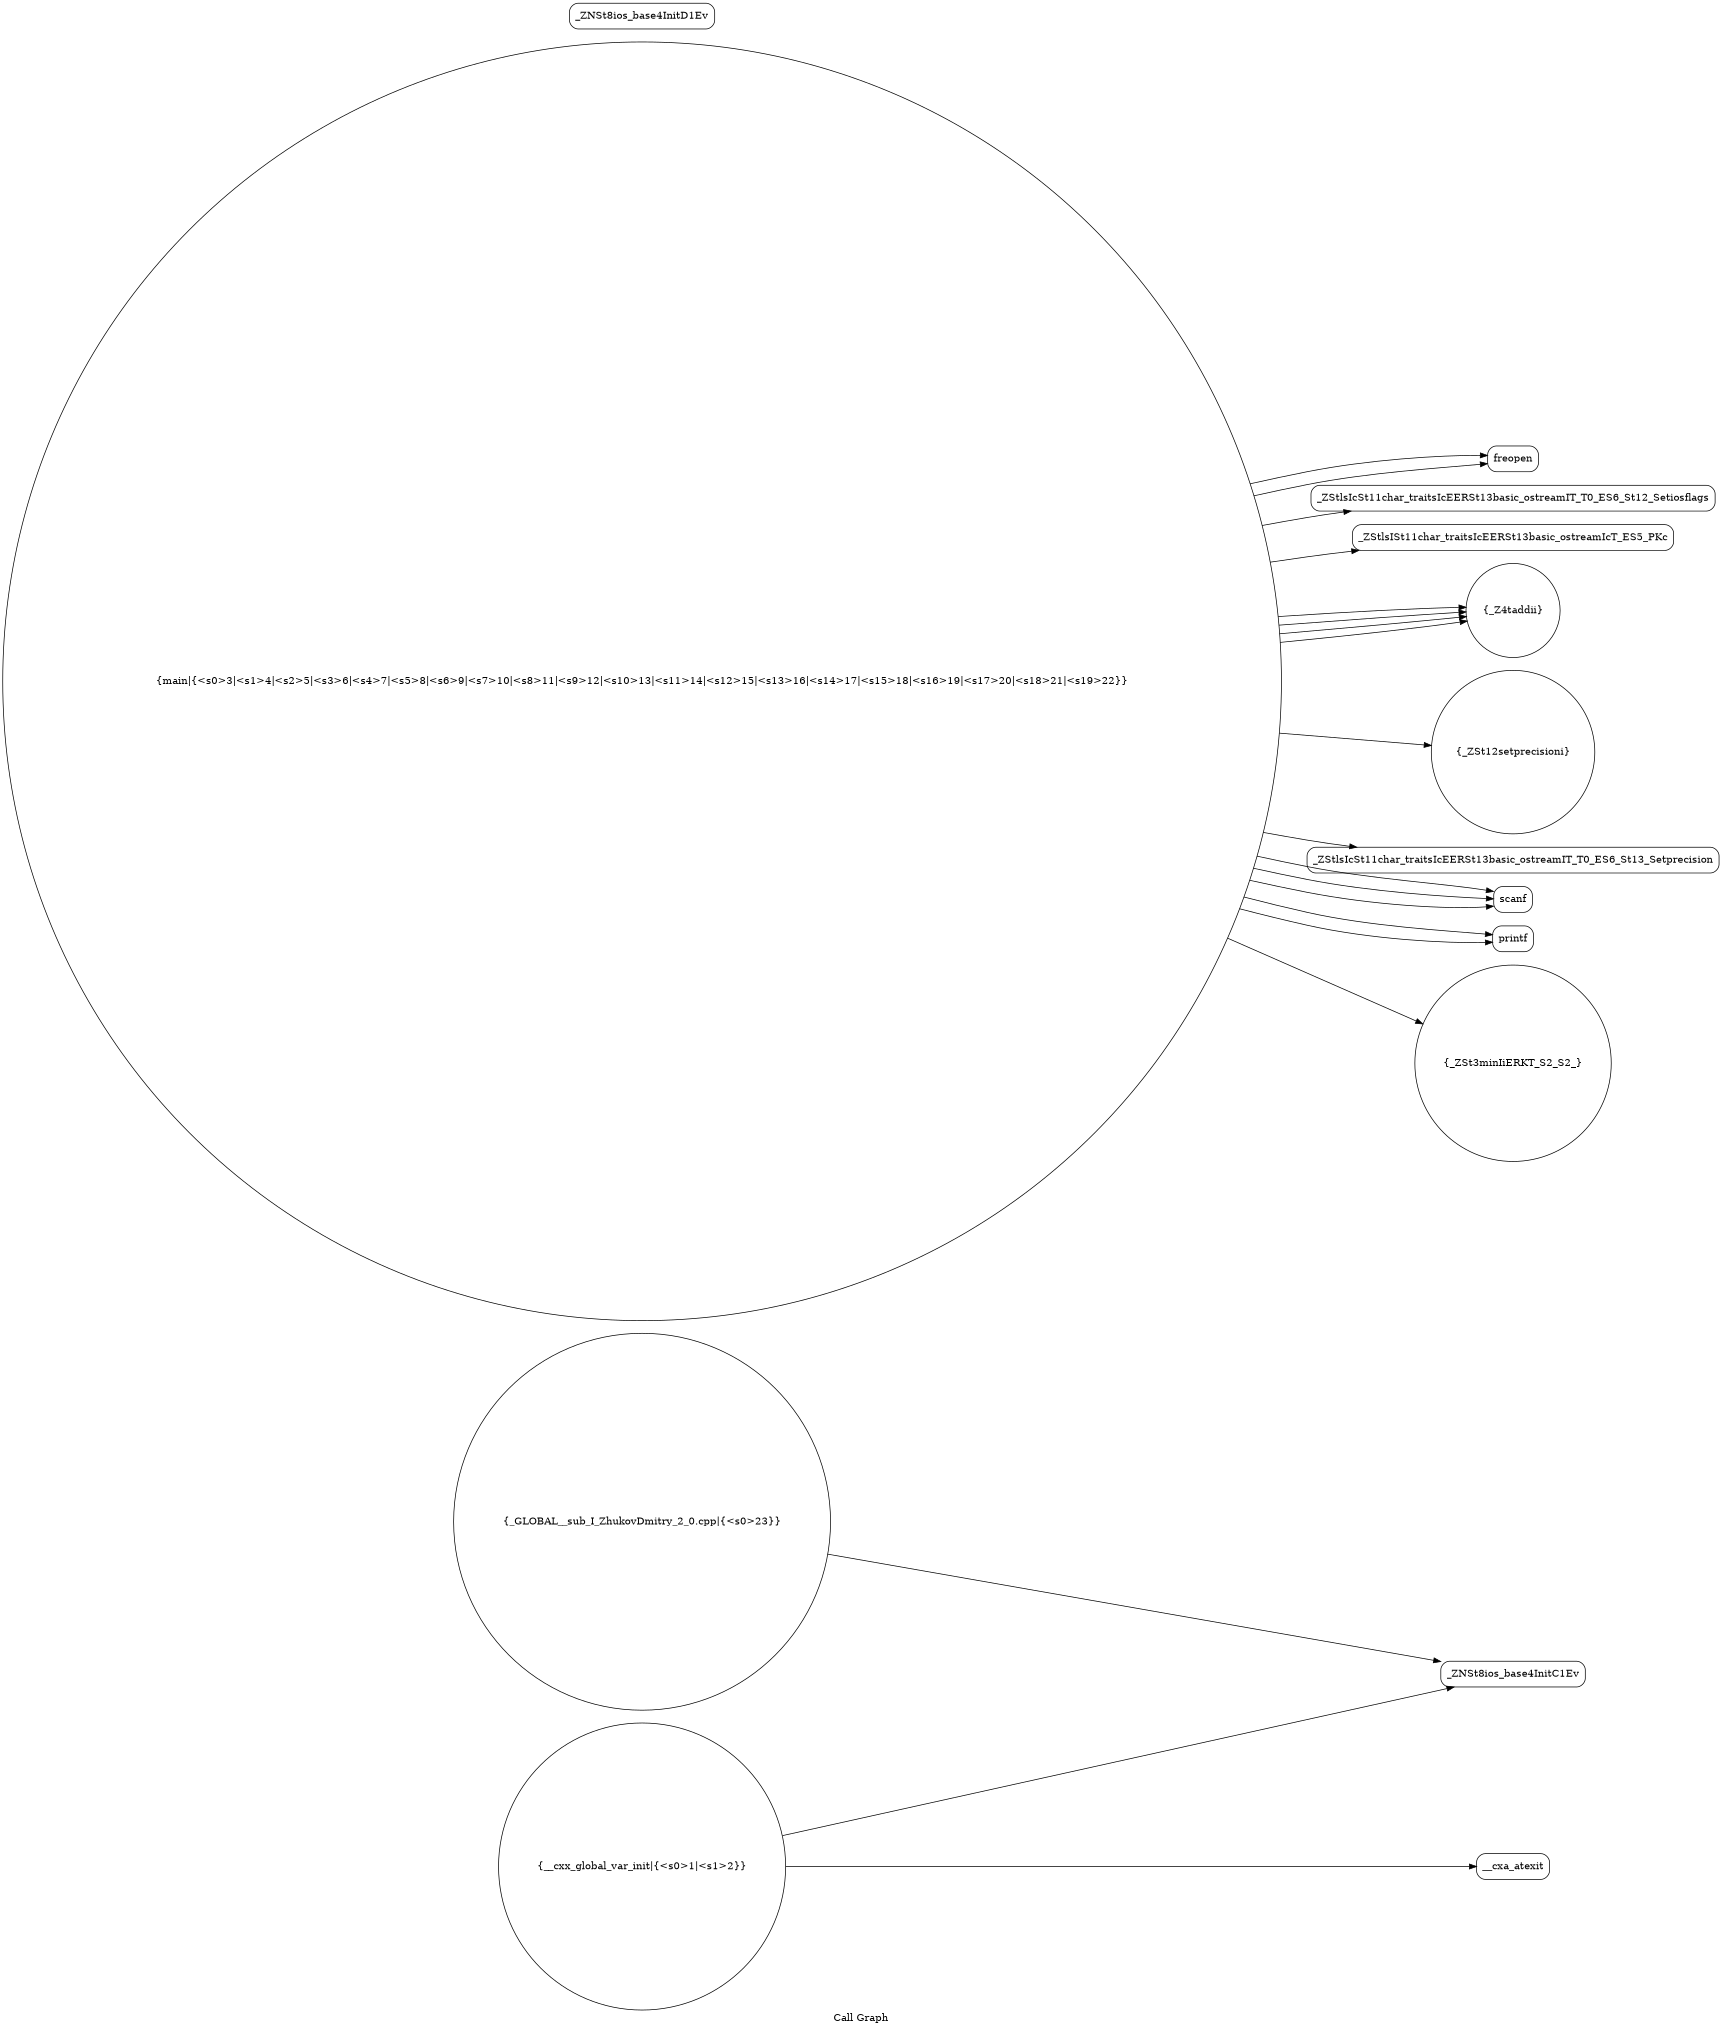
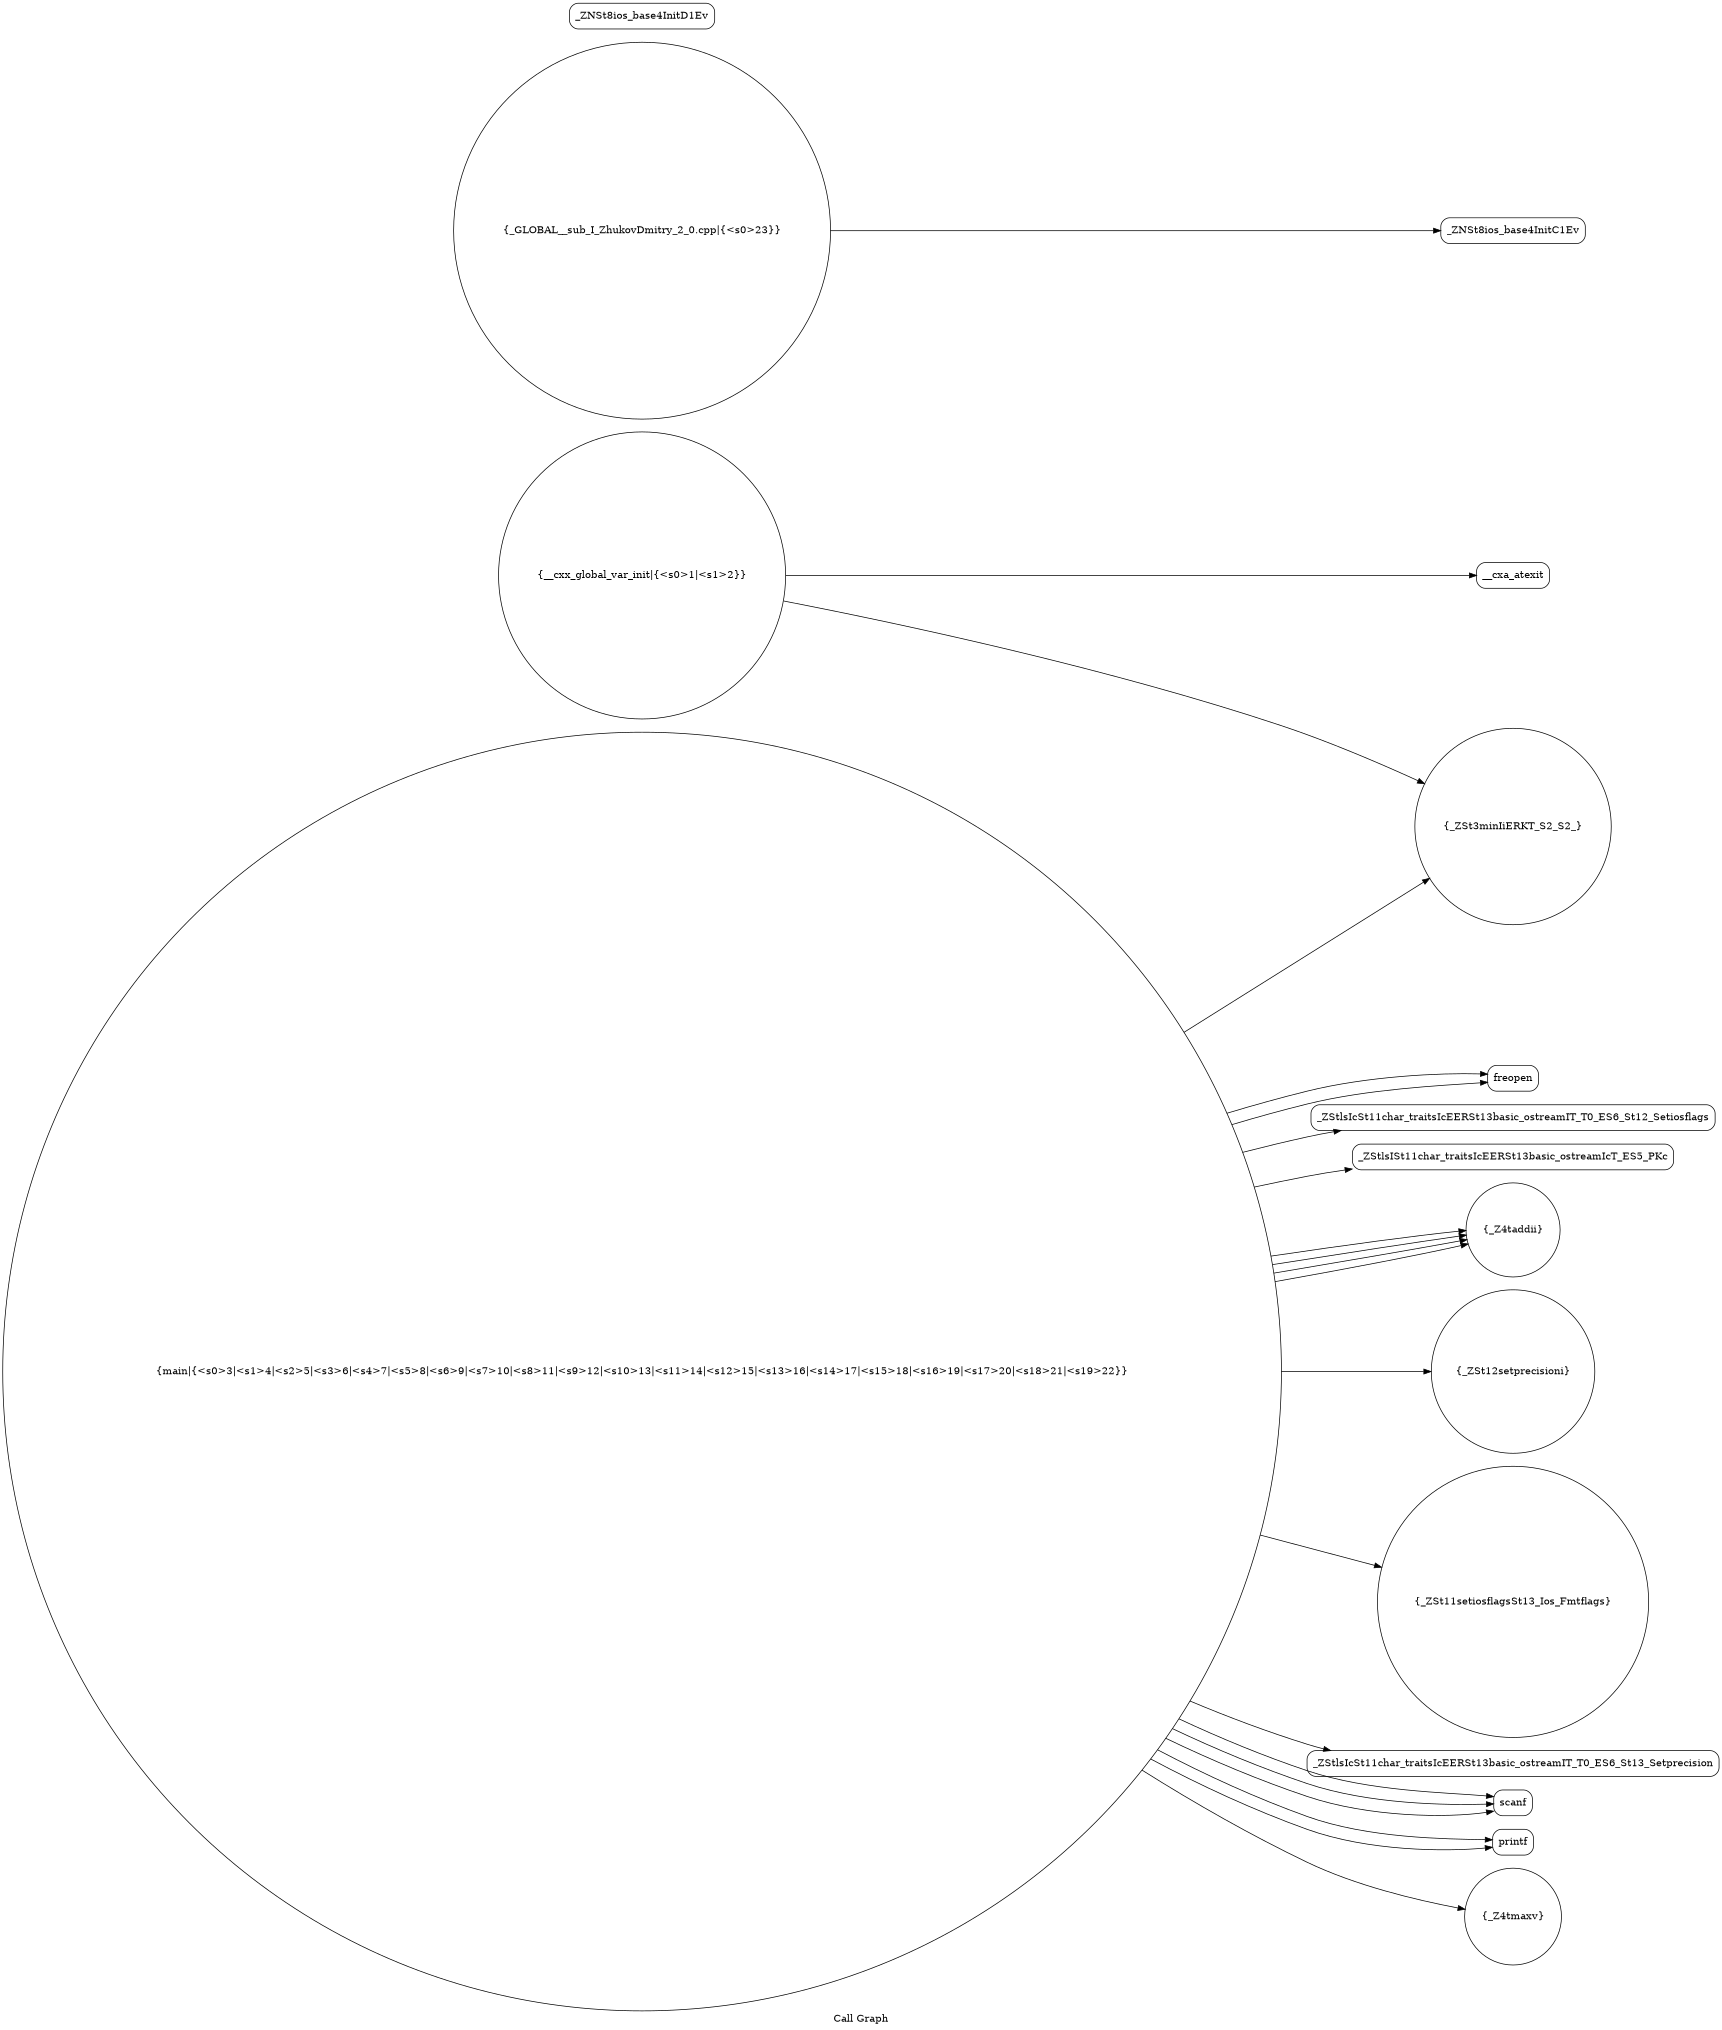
none -> (1513, 1602)
(1115, 1762) -> (1106, 674)
none -> (1513, 1917)
